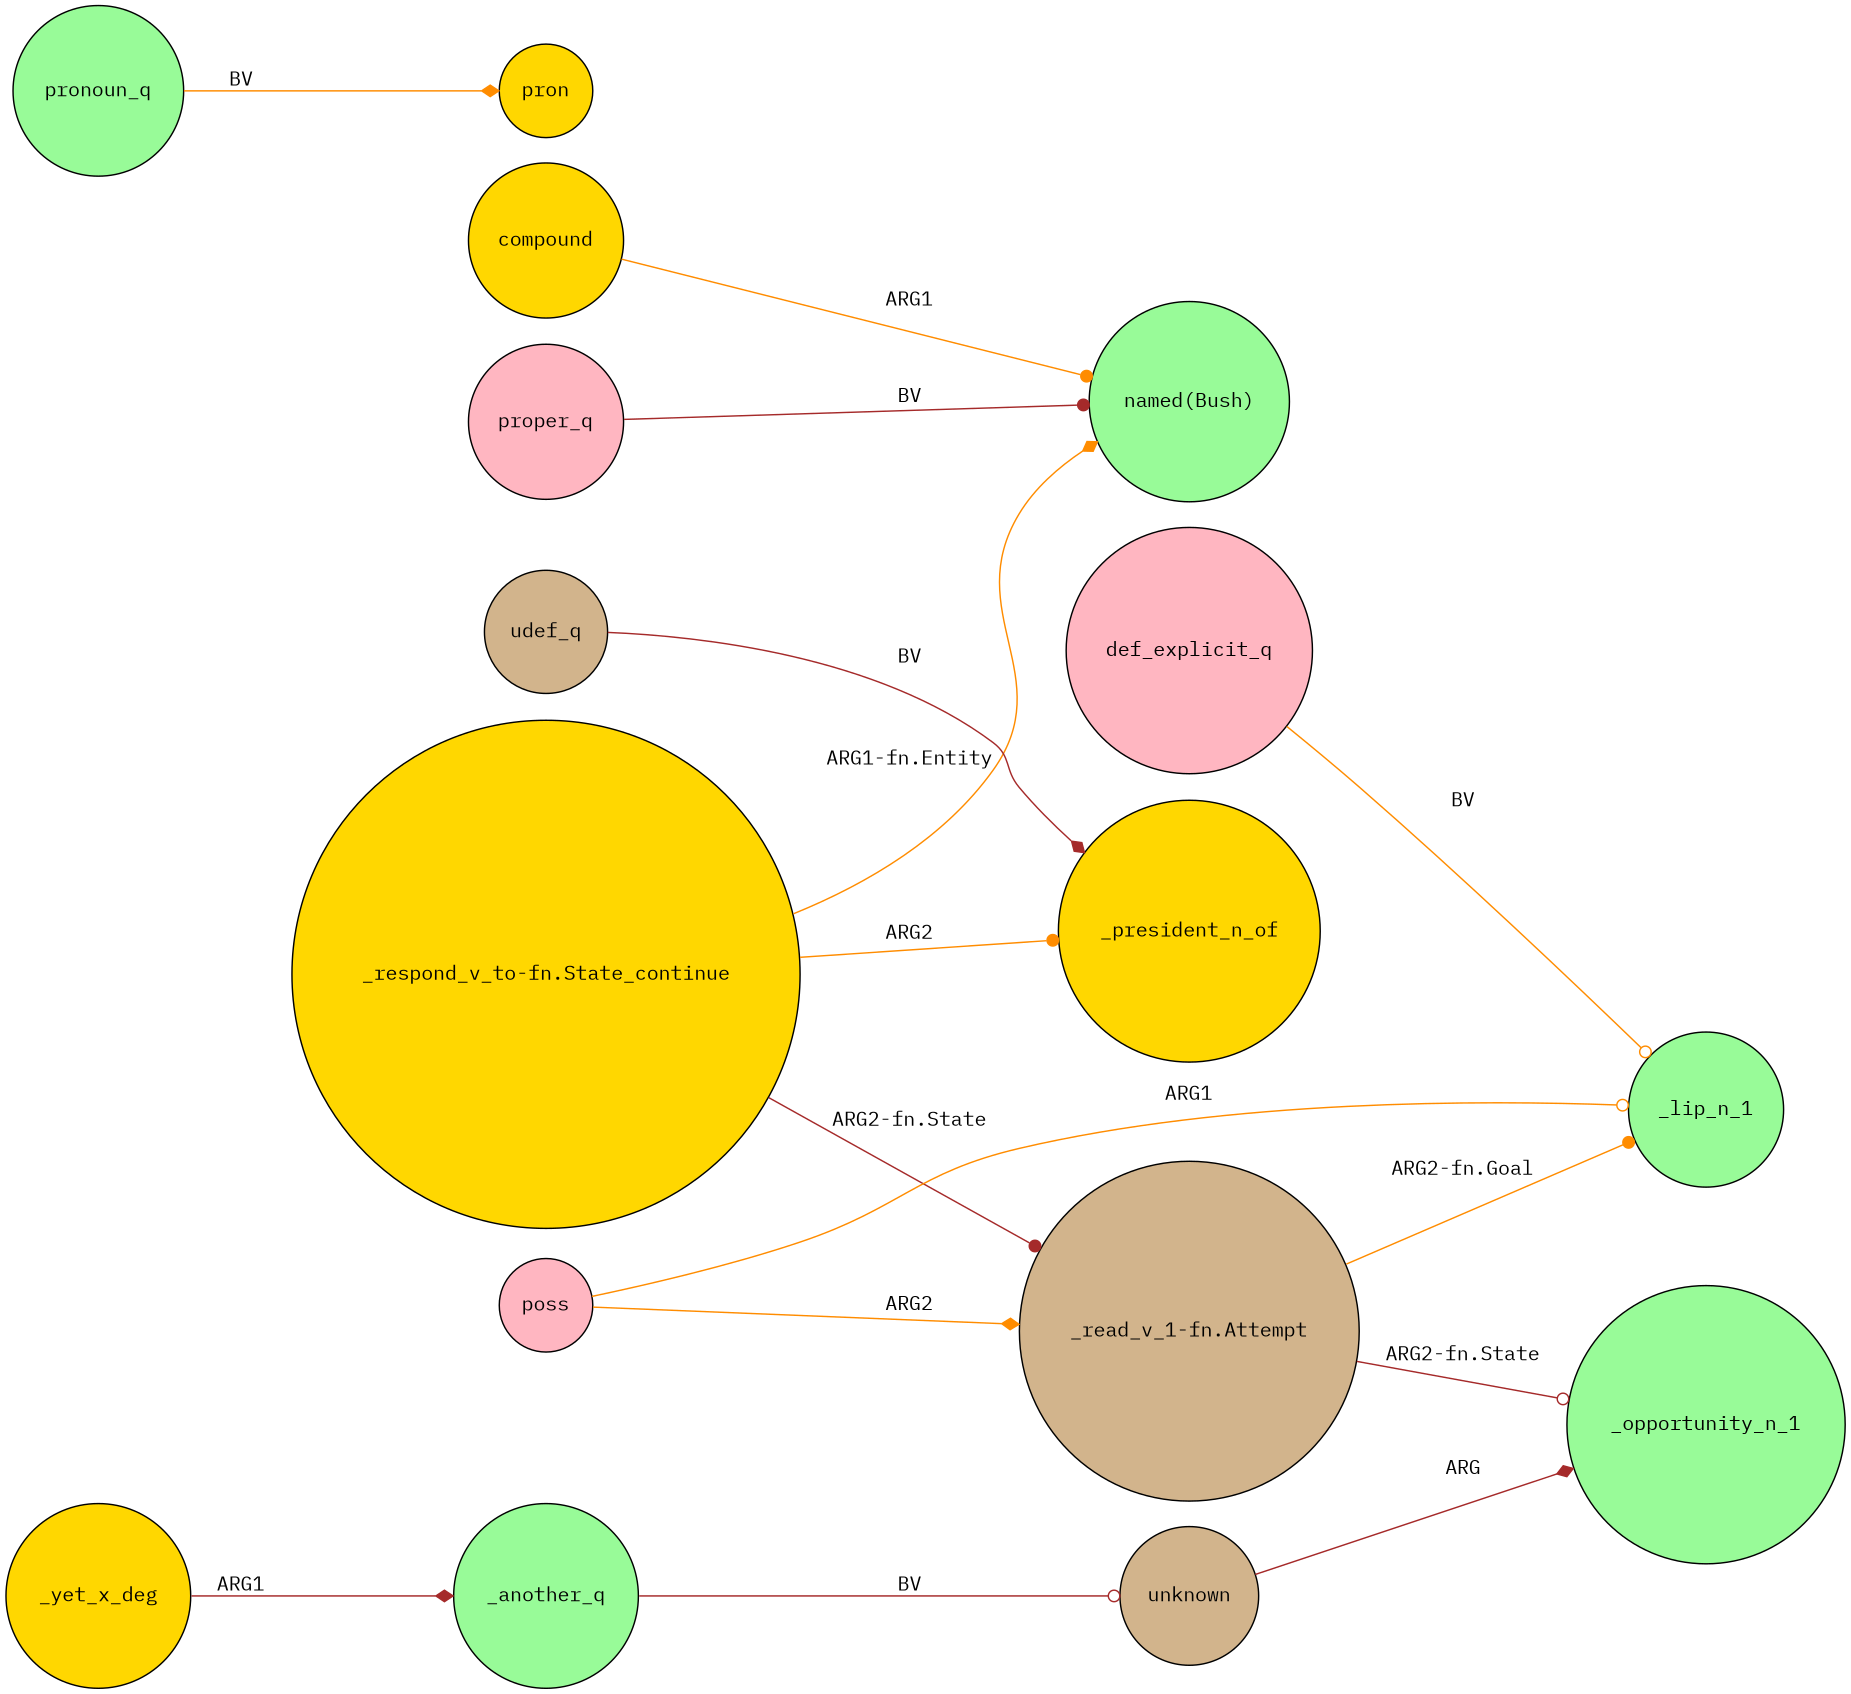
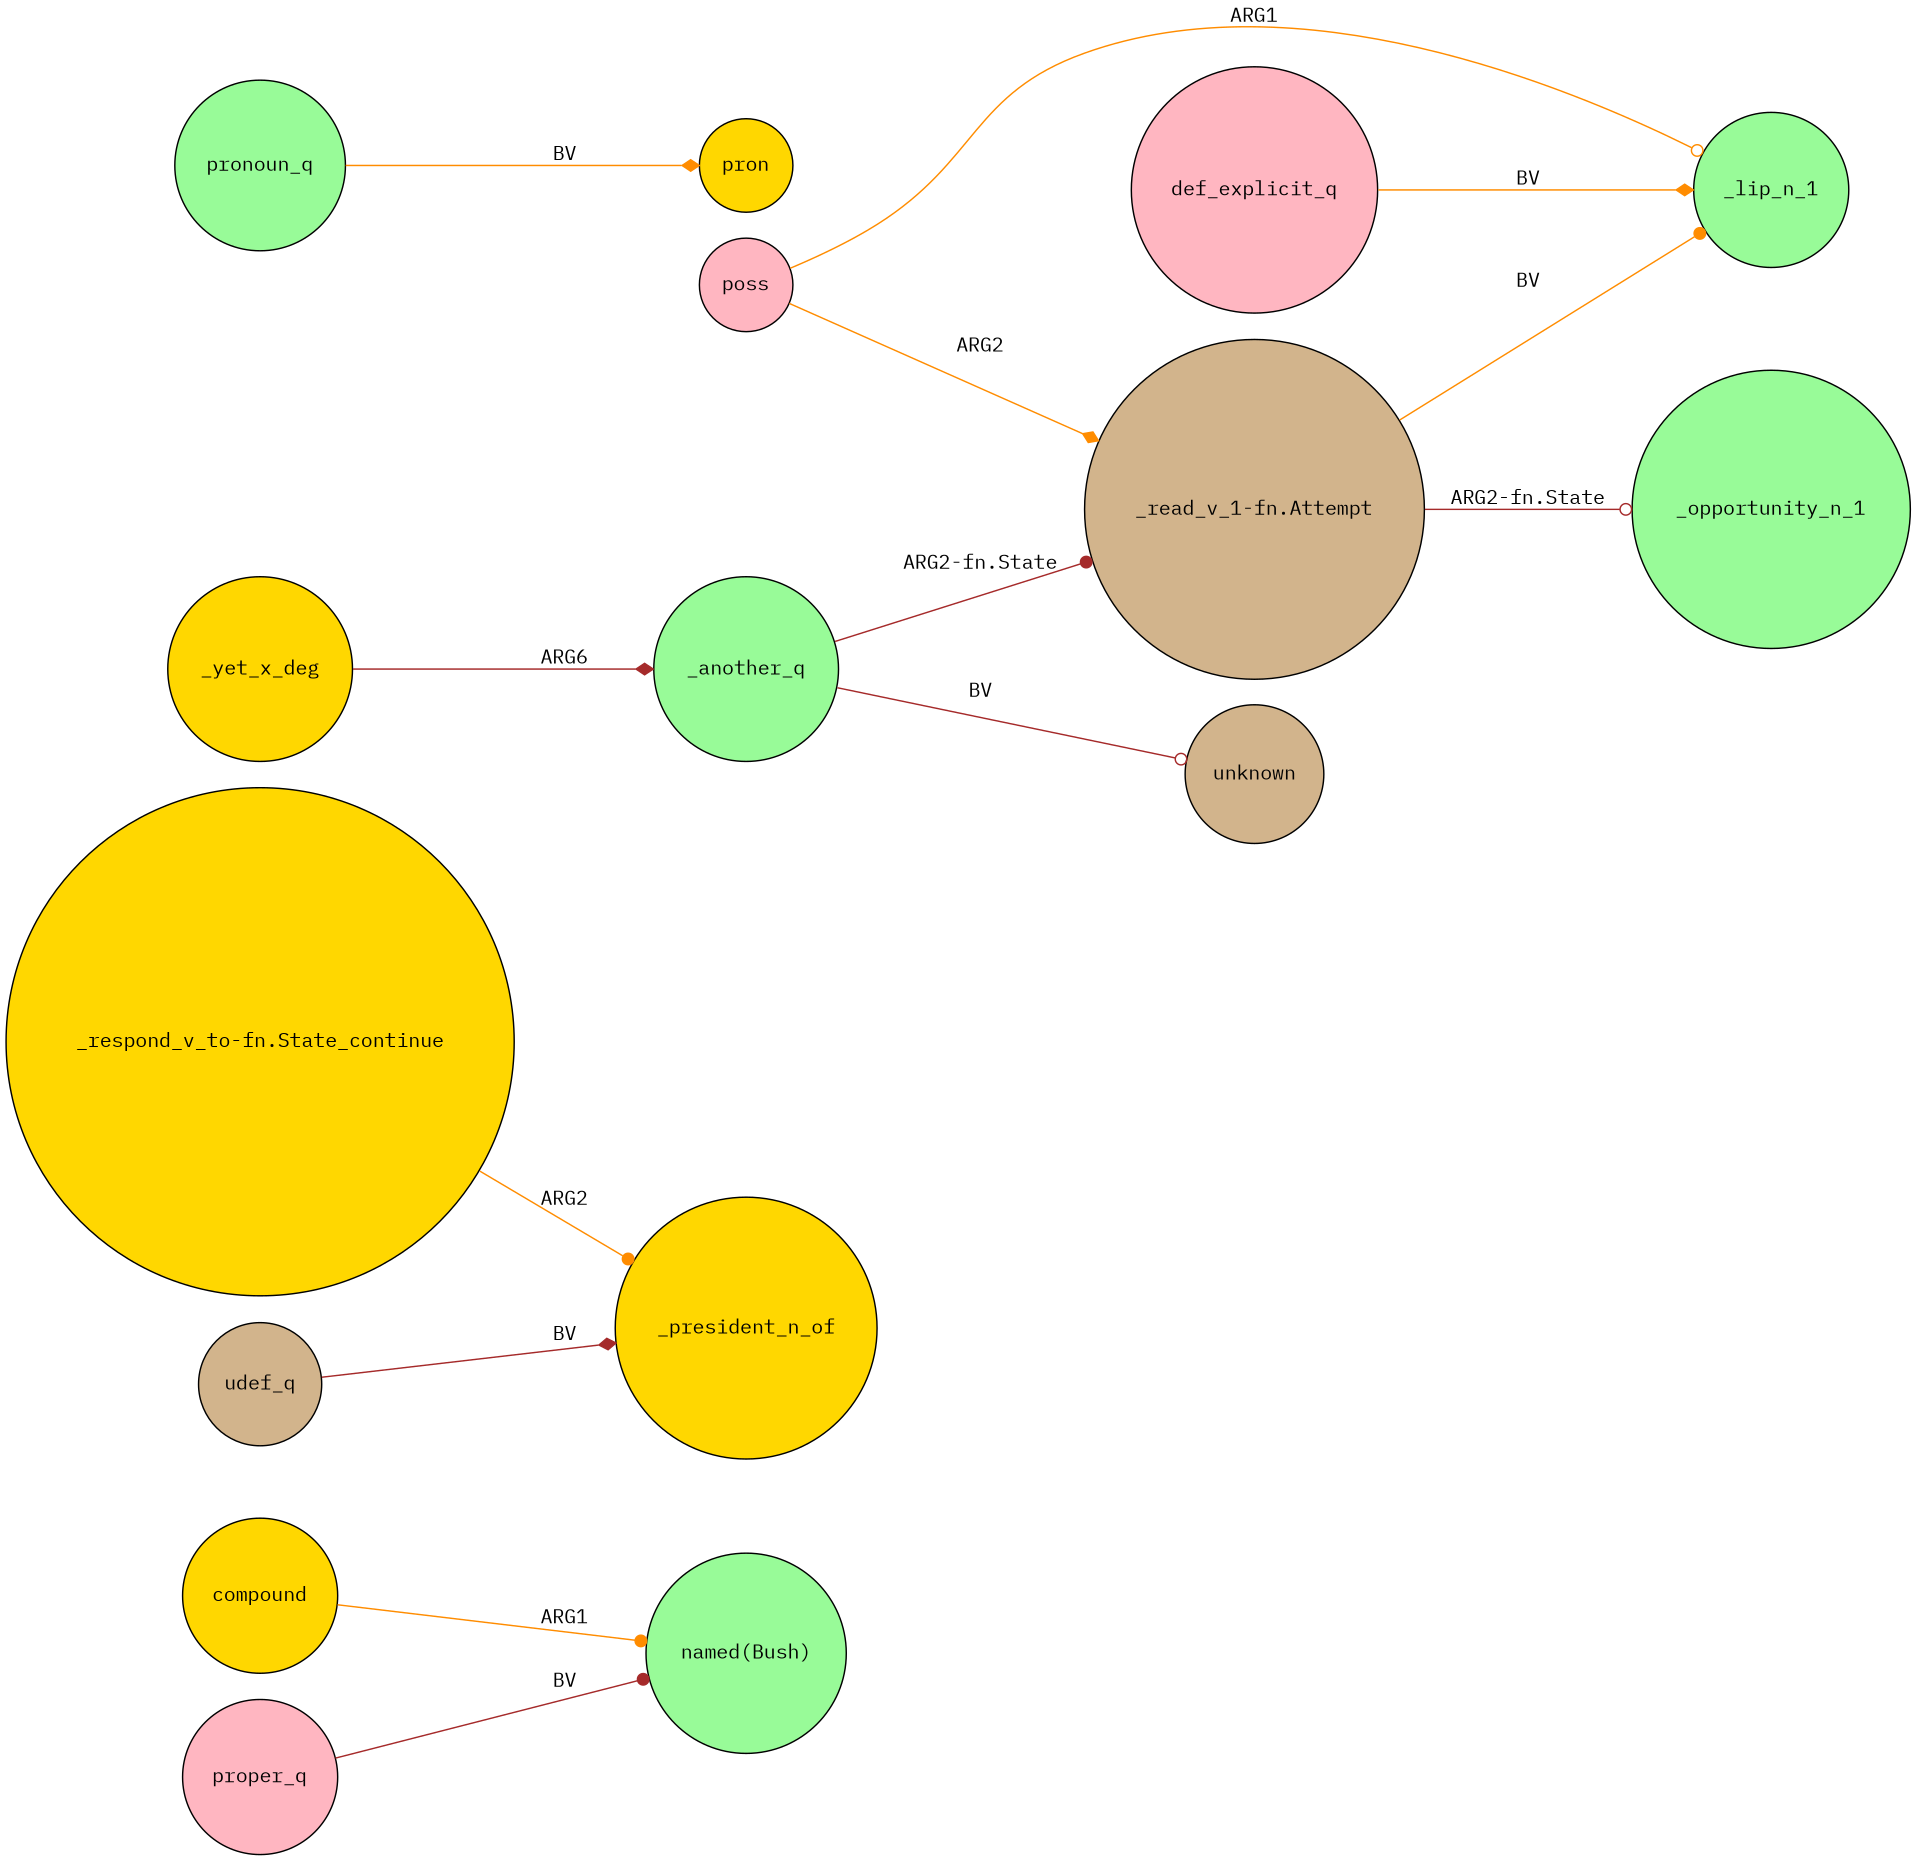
(1014, 721) -> none
(1467, 884) -> (1527, 190)
(1463, 1169) -> (1528, 281)
(899, 1170) -> (958, 603)
(1406, 1524) -> none
(241, 1585) -> (565, 658)
